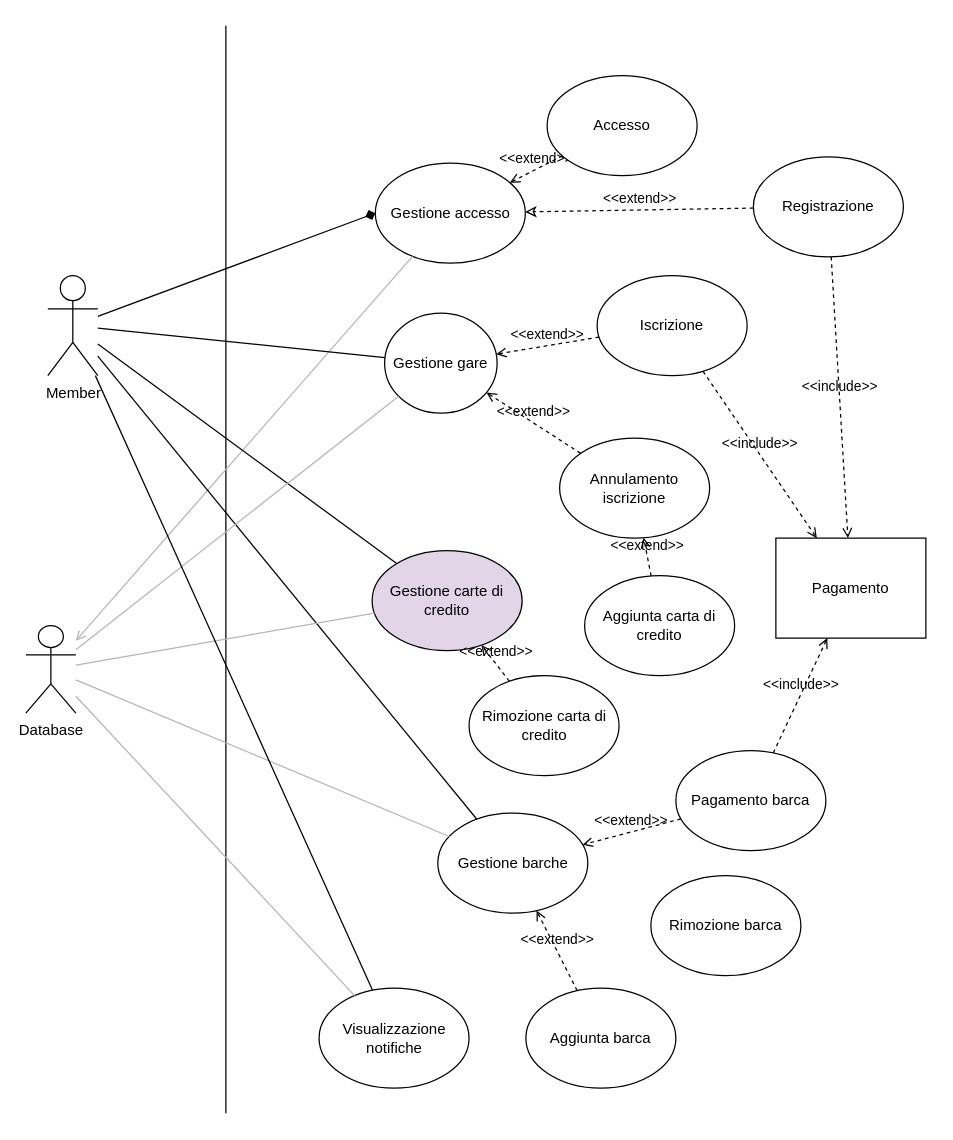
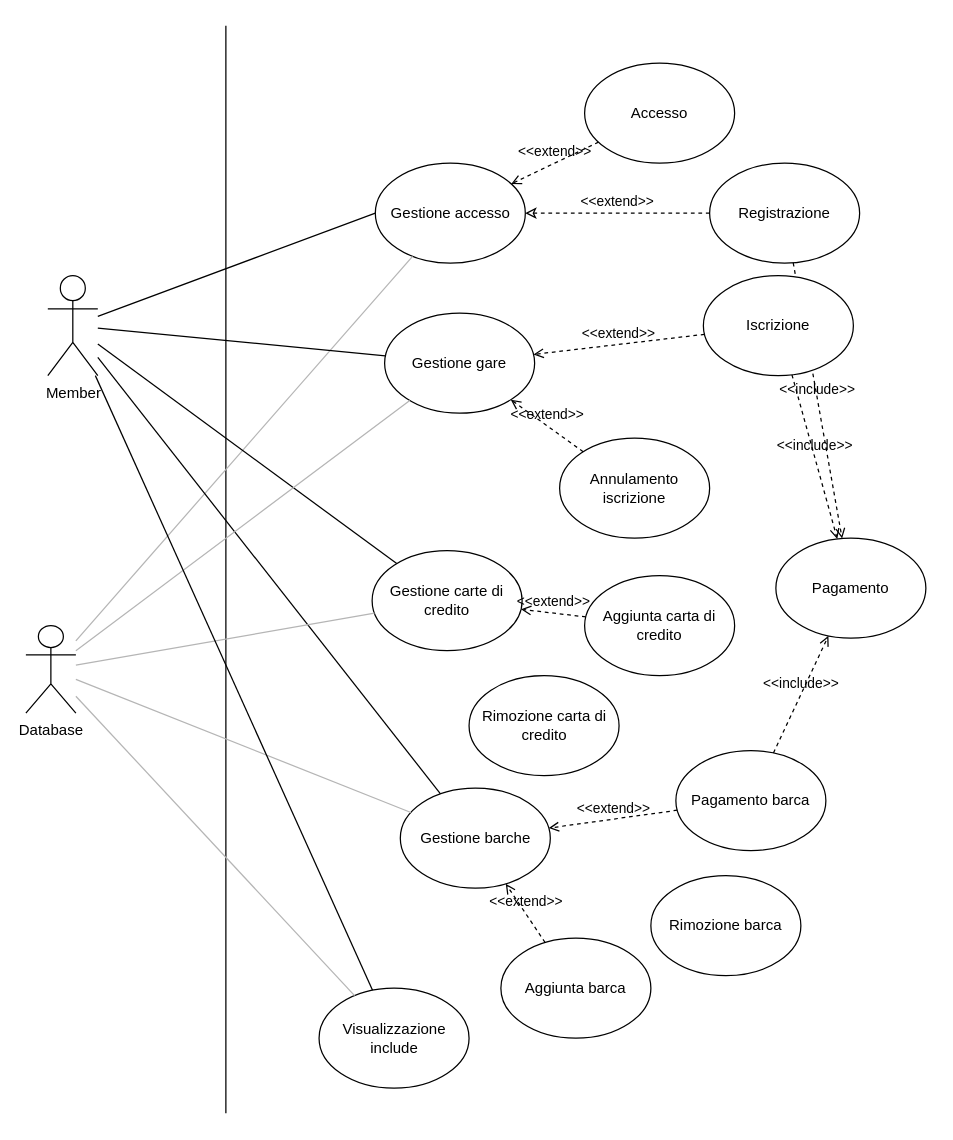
(622, 126) -> (659, 113)
(828, 207) -> (784, 213)
(365, 217) -> (369, 215)
(672, 326) -> (778, 326)
(441, 363) -> (459, 363)
(203, 496) -> (203, 496)
(647, 558) -> (555, 613)
(851, 588) -> (851, 588)
(447, 601) -> (447, 601)
(496, 664) -> none
(513, 863) -> (475, 838)
(394, 1038) -> (394, 1038)
(601, 1038) -> (576, 988)
